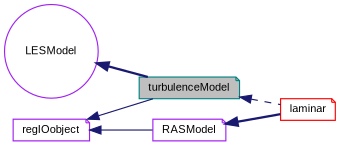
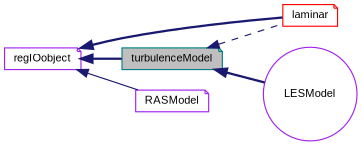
(128, 72) -> (246, 78)
(126, 107) -> (107, 59)
(259, 118) -> (187, 28)
